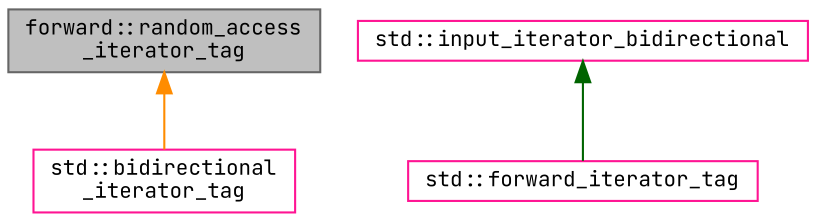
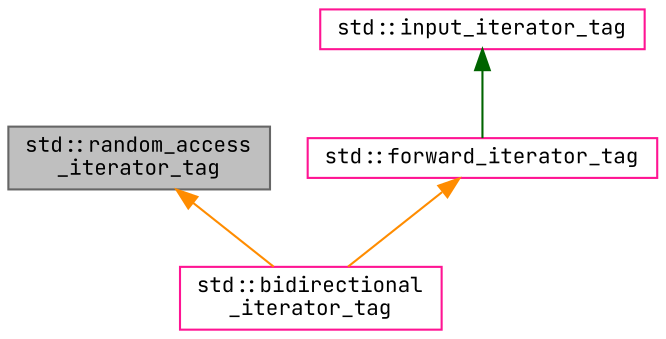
(164, 41) -> (139, 158)
(583, 41) -> (482, 29)
none -> (395, 229)
